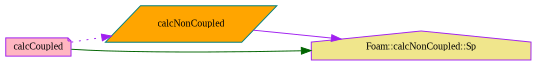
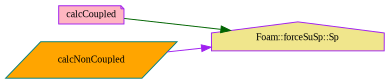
(87, 40) -> none
(421, 47) -> (298, 38)
